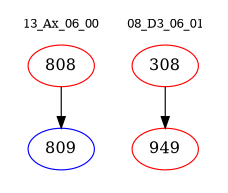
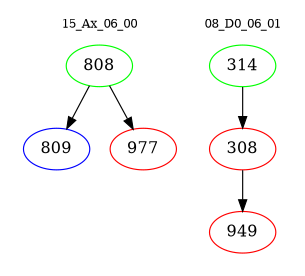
(61, 25) -> (100, 25)
(166, 25) -> (243, 25)
(61, 66) -> (99, 66)
none -> (243, 66)
none -> (143, 149)
